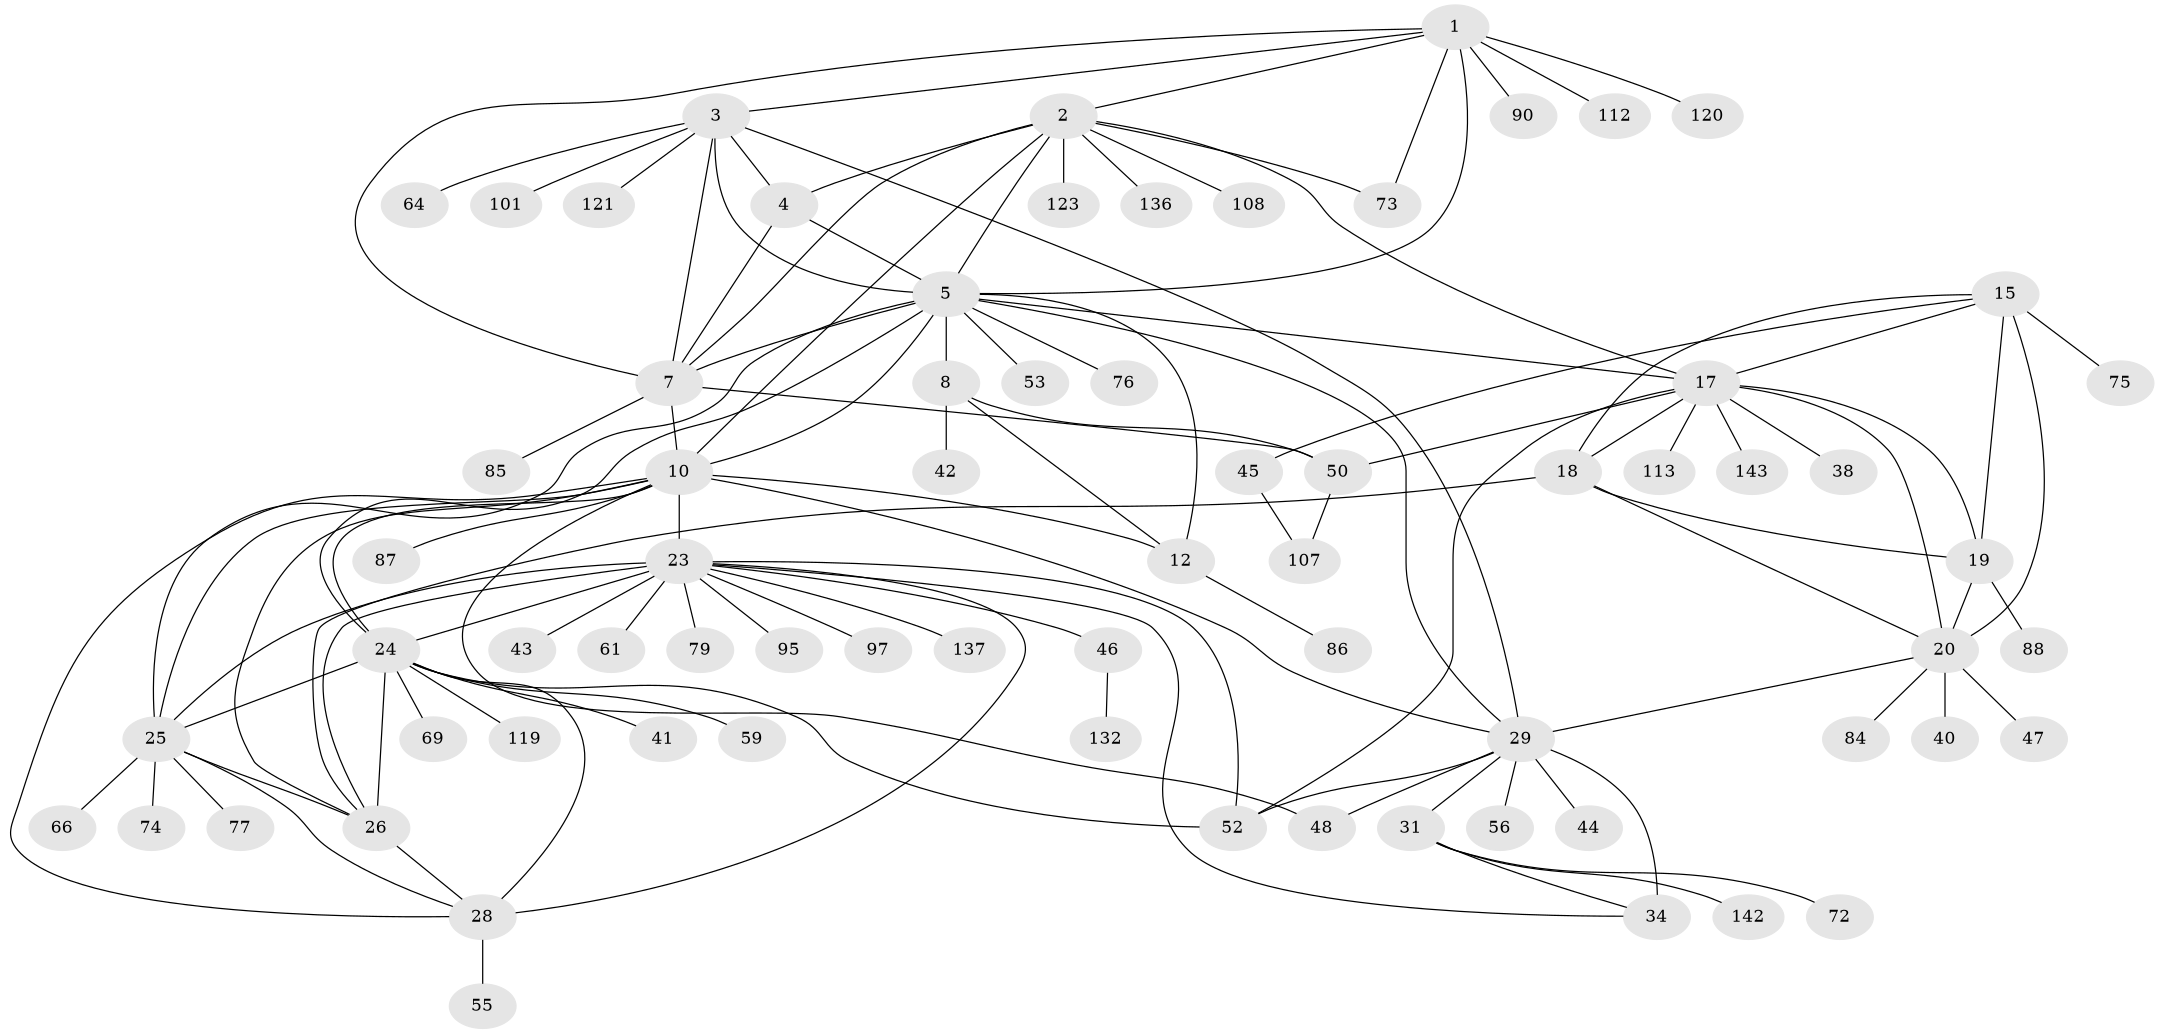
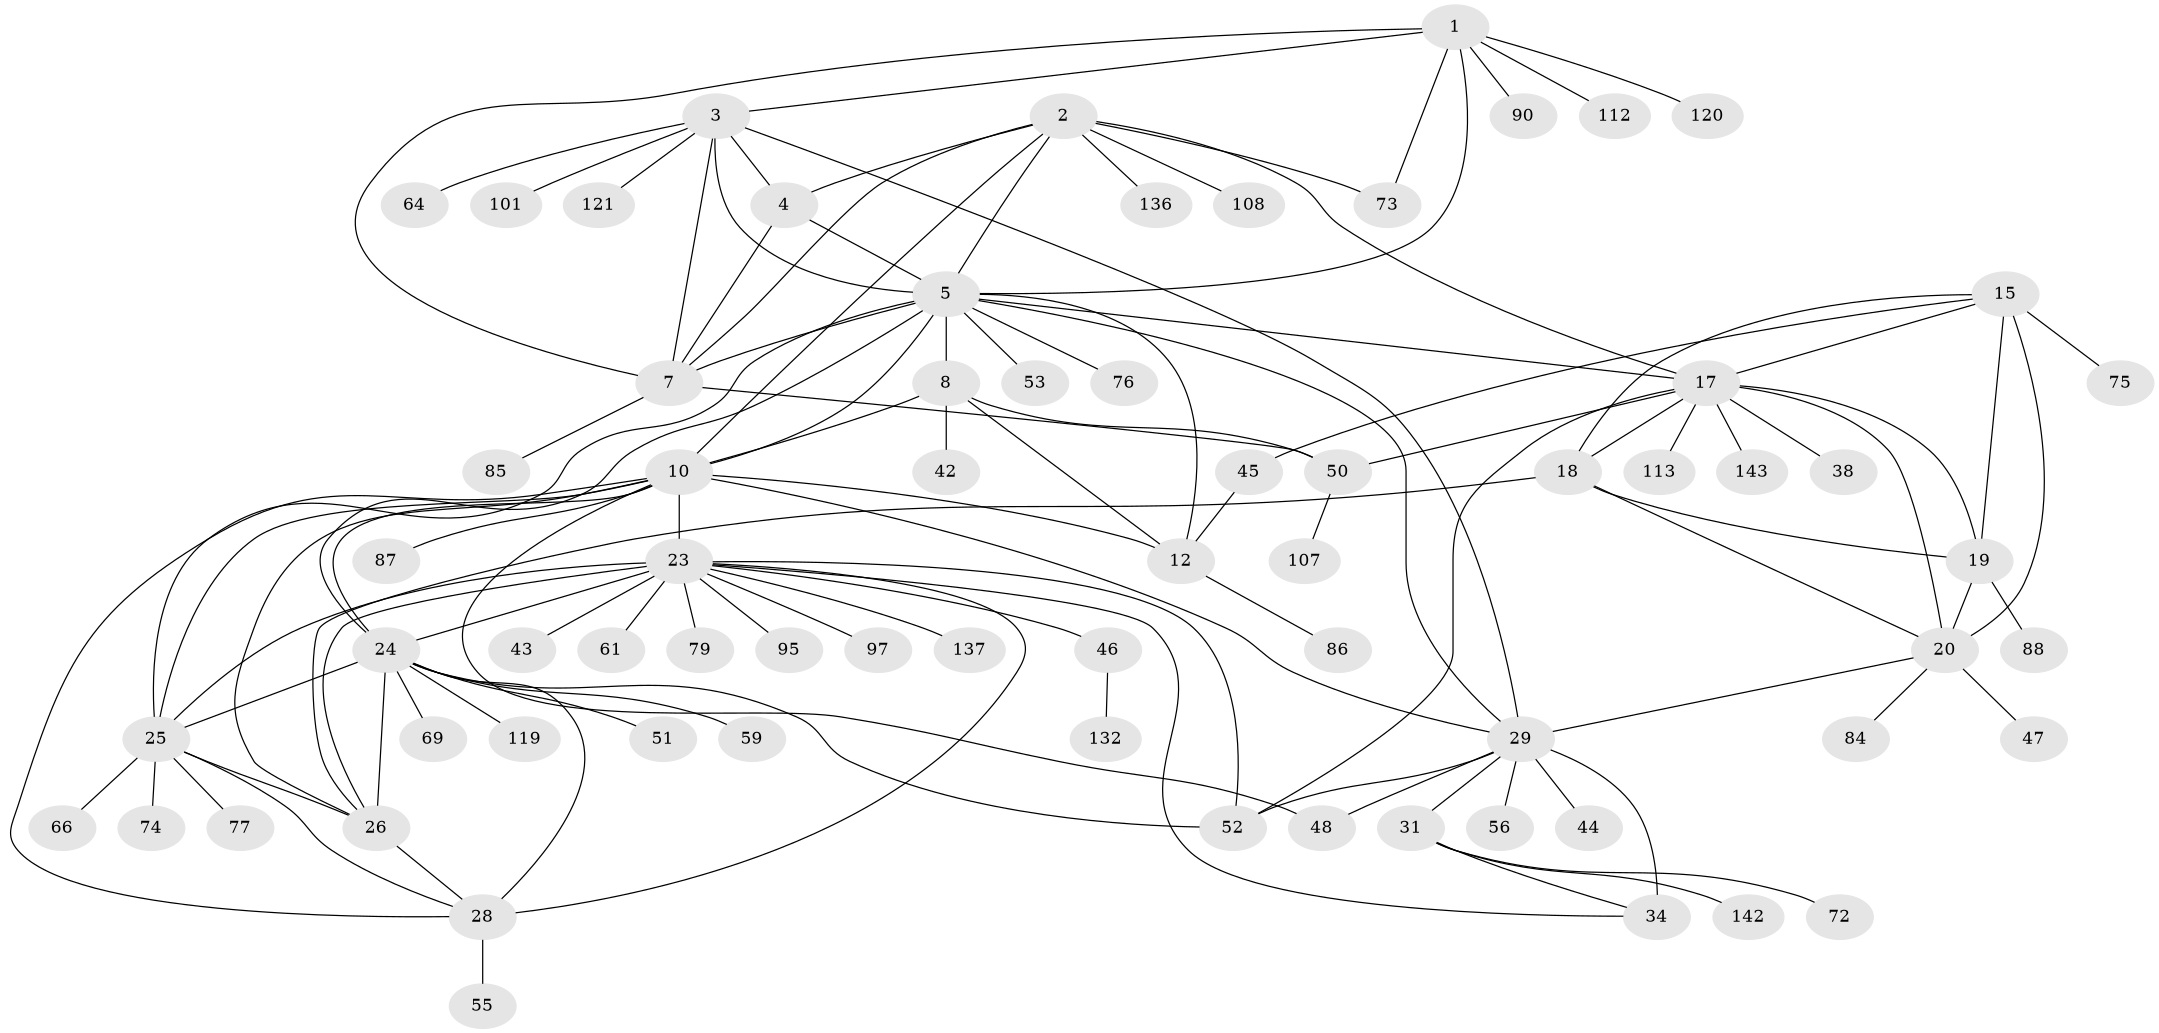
(1260, 72) -> none
(1064, 205) -> none
(674, 428) -> (826, 429)
(1277, 516) -> (1215, 517)
(663, 739) -> (663, 739)
(1945, 739) -> none
